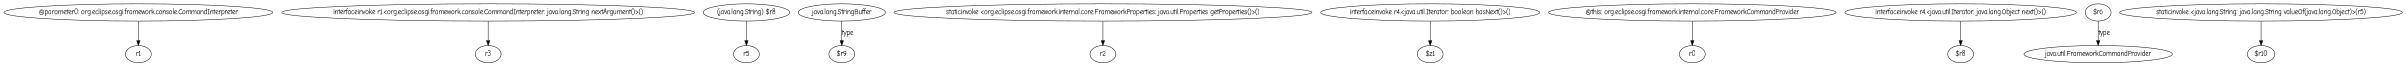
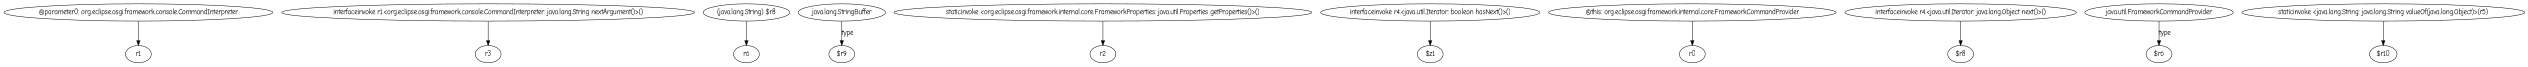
(2098, 31) -> (2159, 31)
(746, 54) -> (746, 54)
